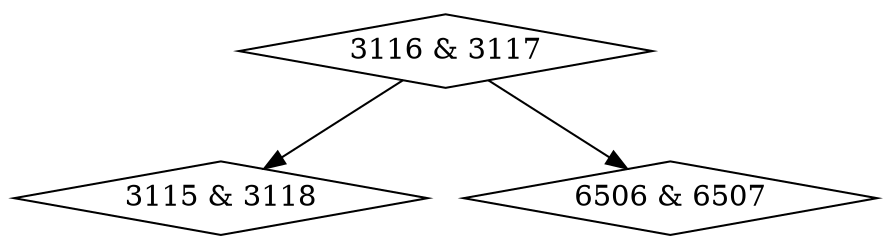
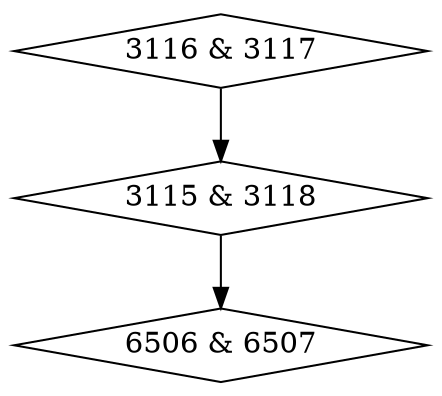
(549, 119) -> (221, 262)
